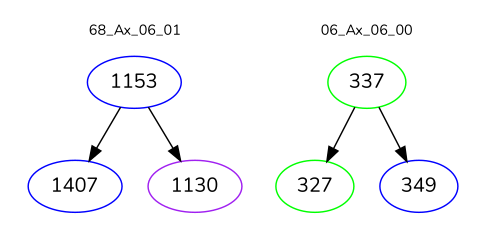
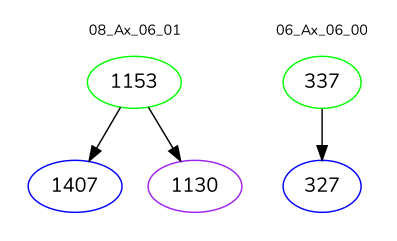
(135, 31) -> (135, 31)
(134, 82) -> (134, 82)
(315, 186) -> (322, 186)
(419, 186) -> none
